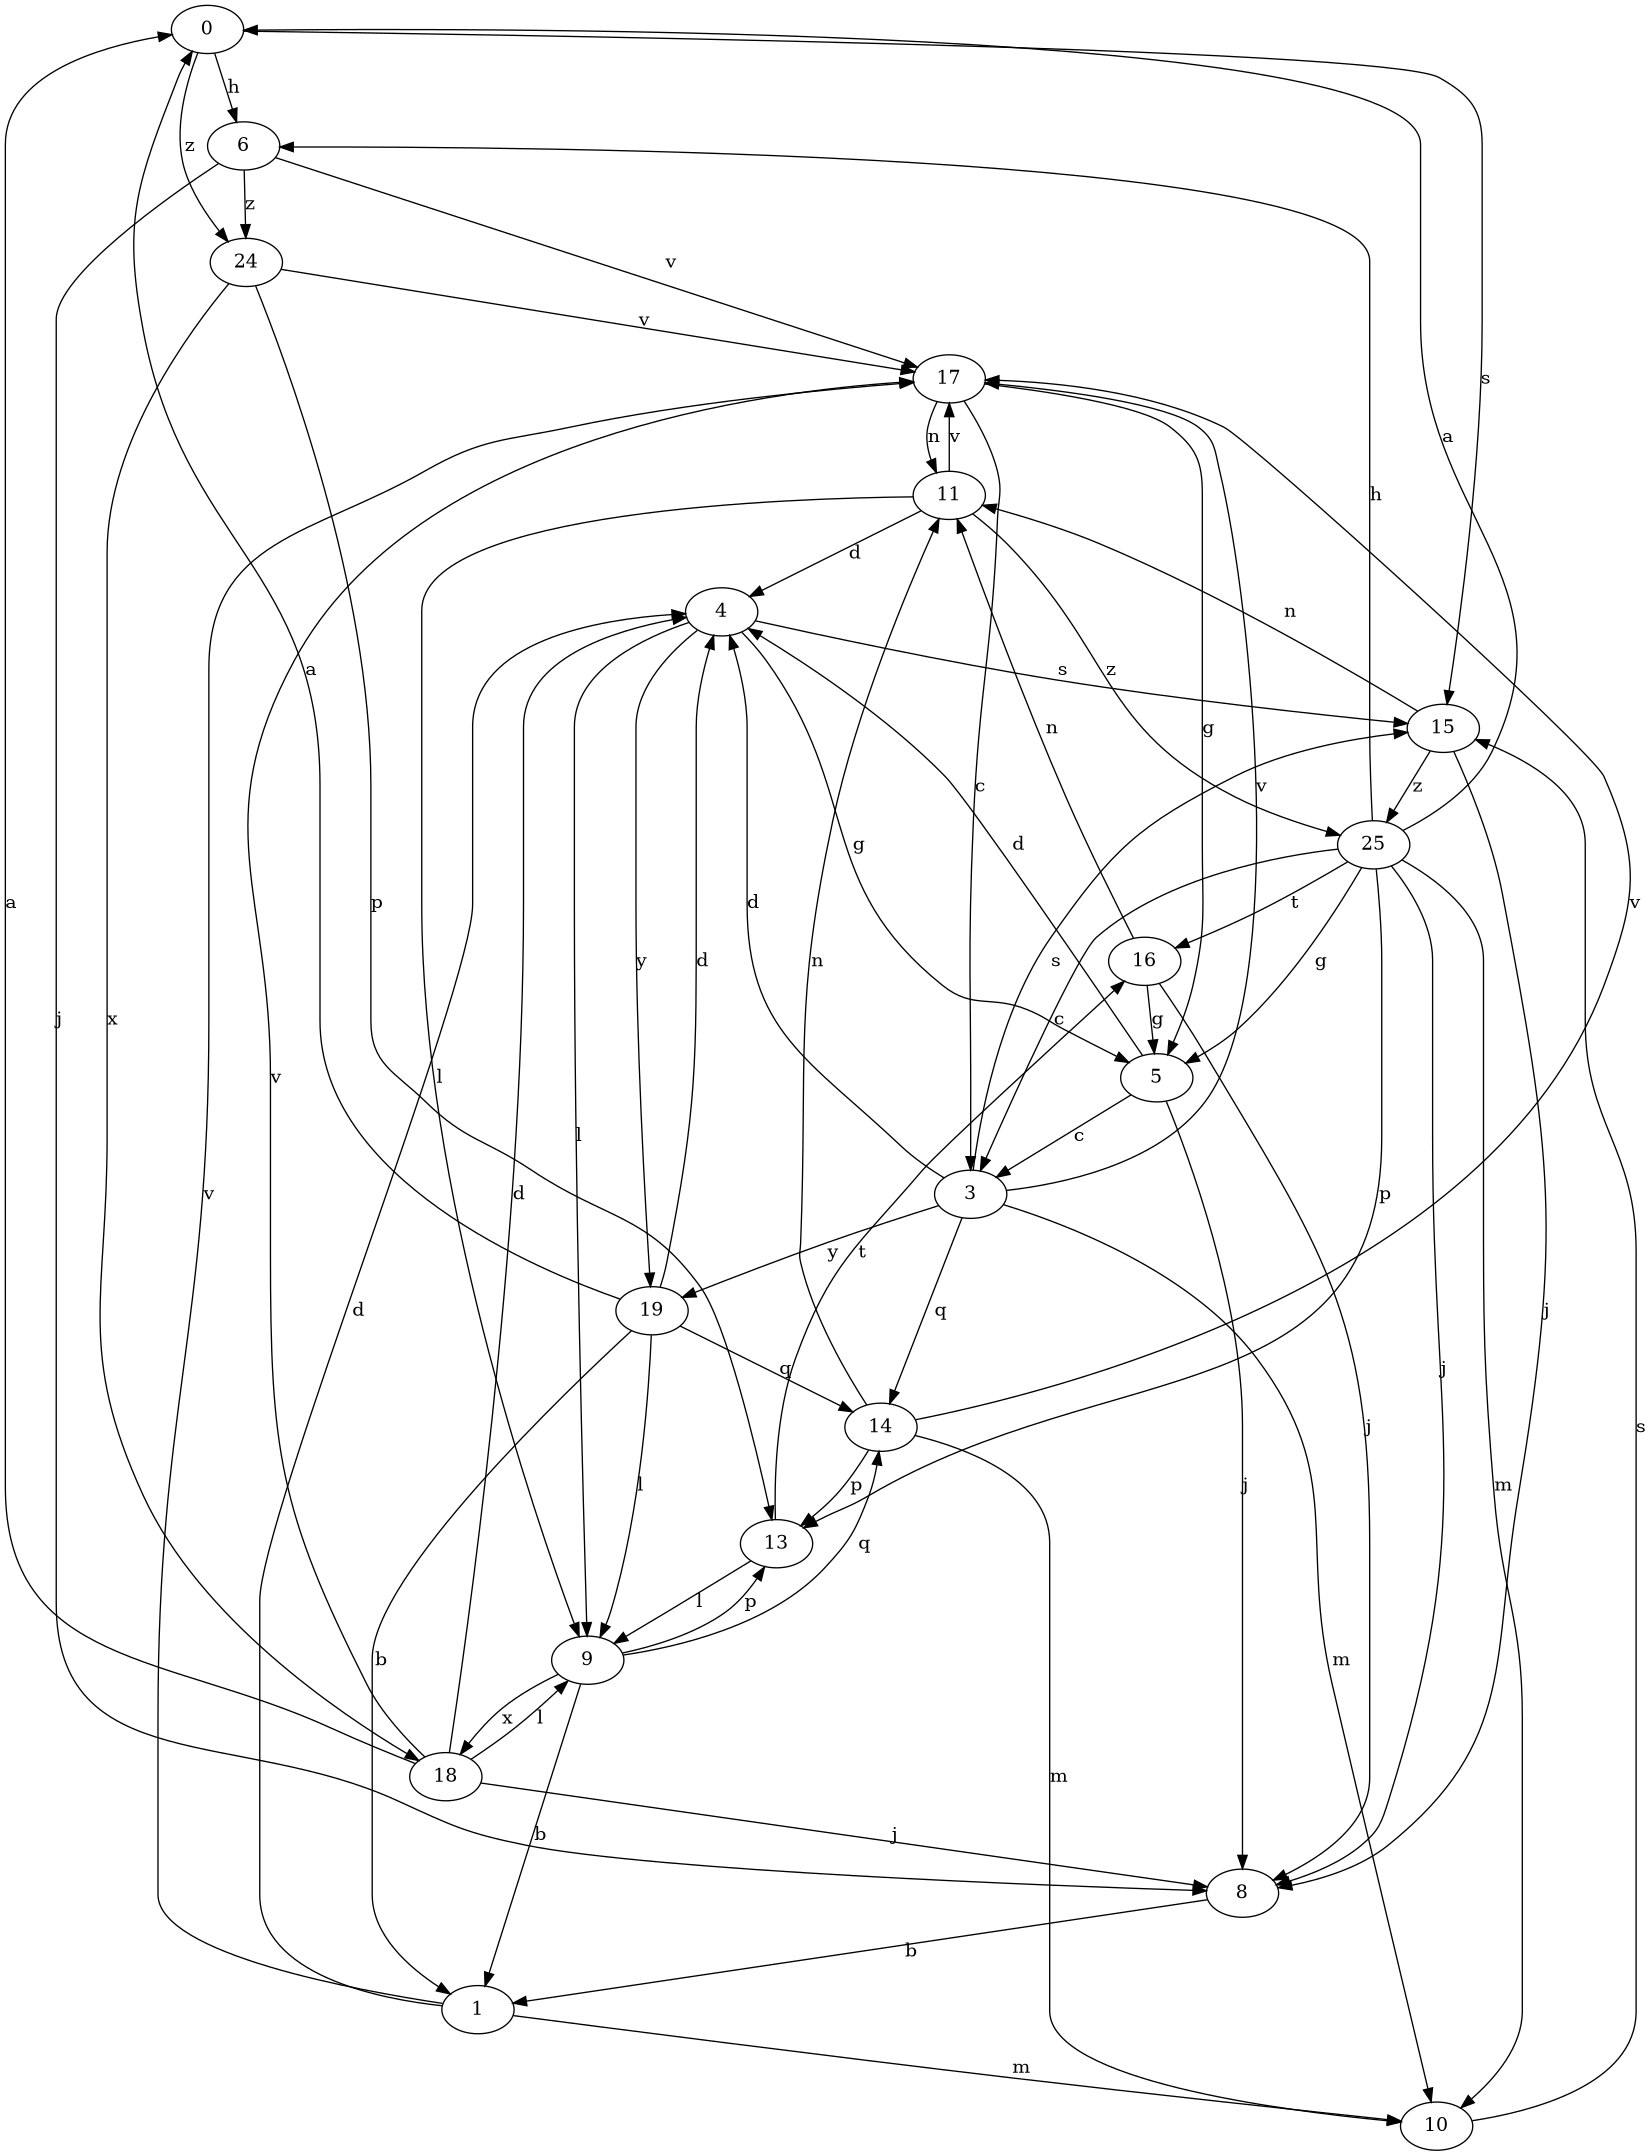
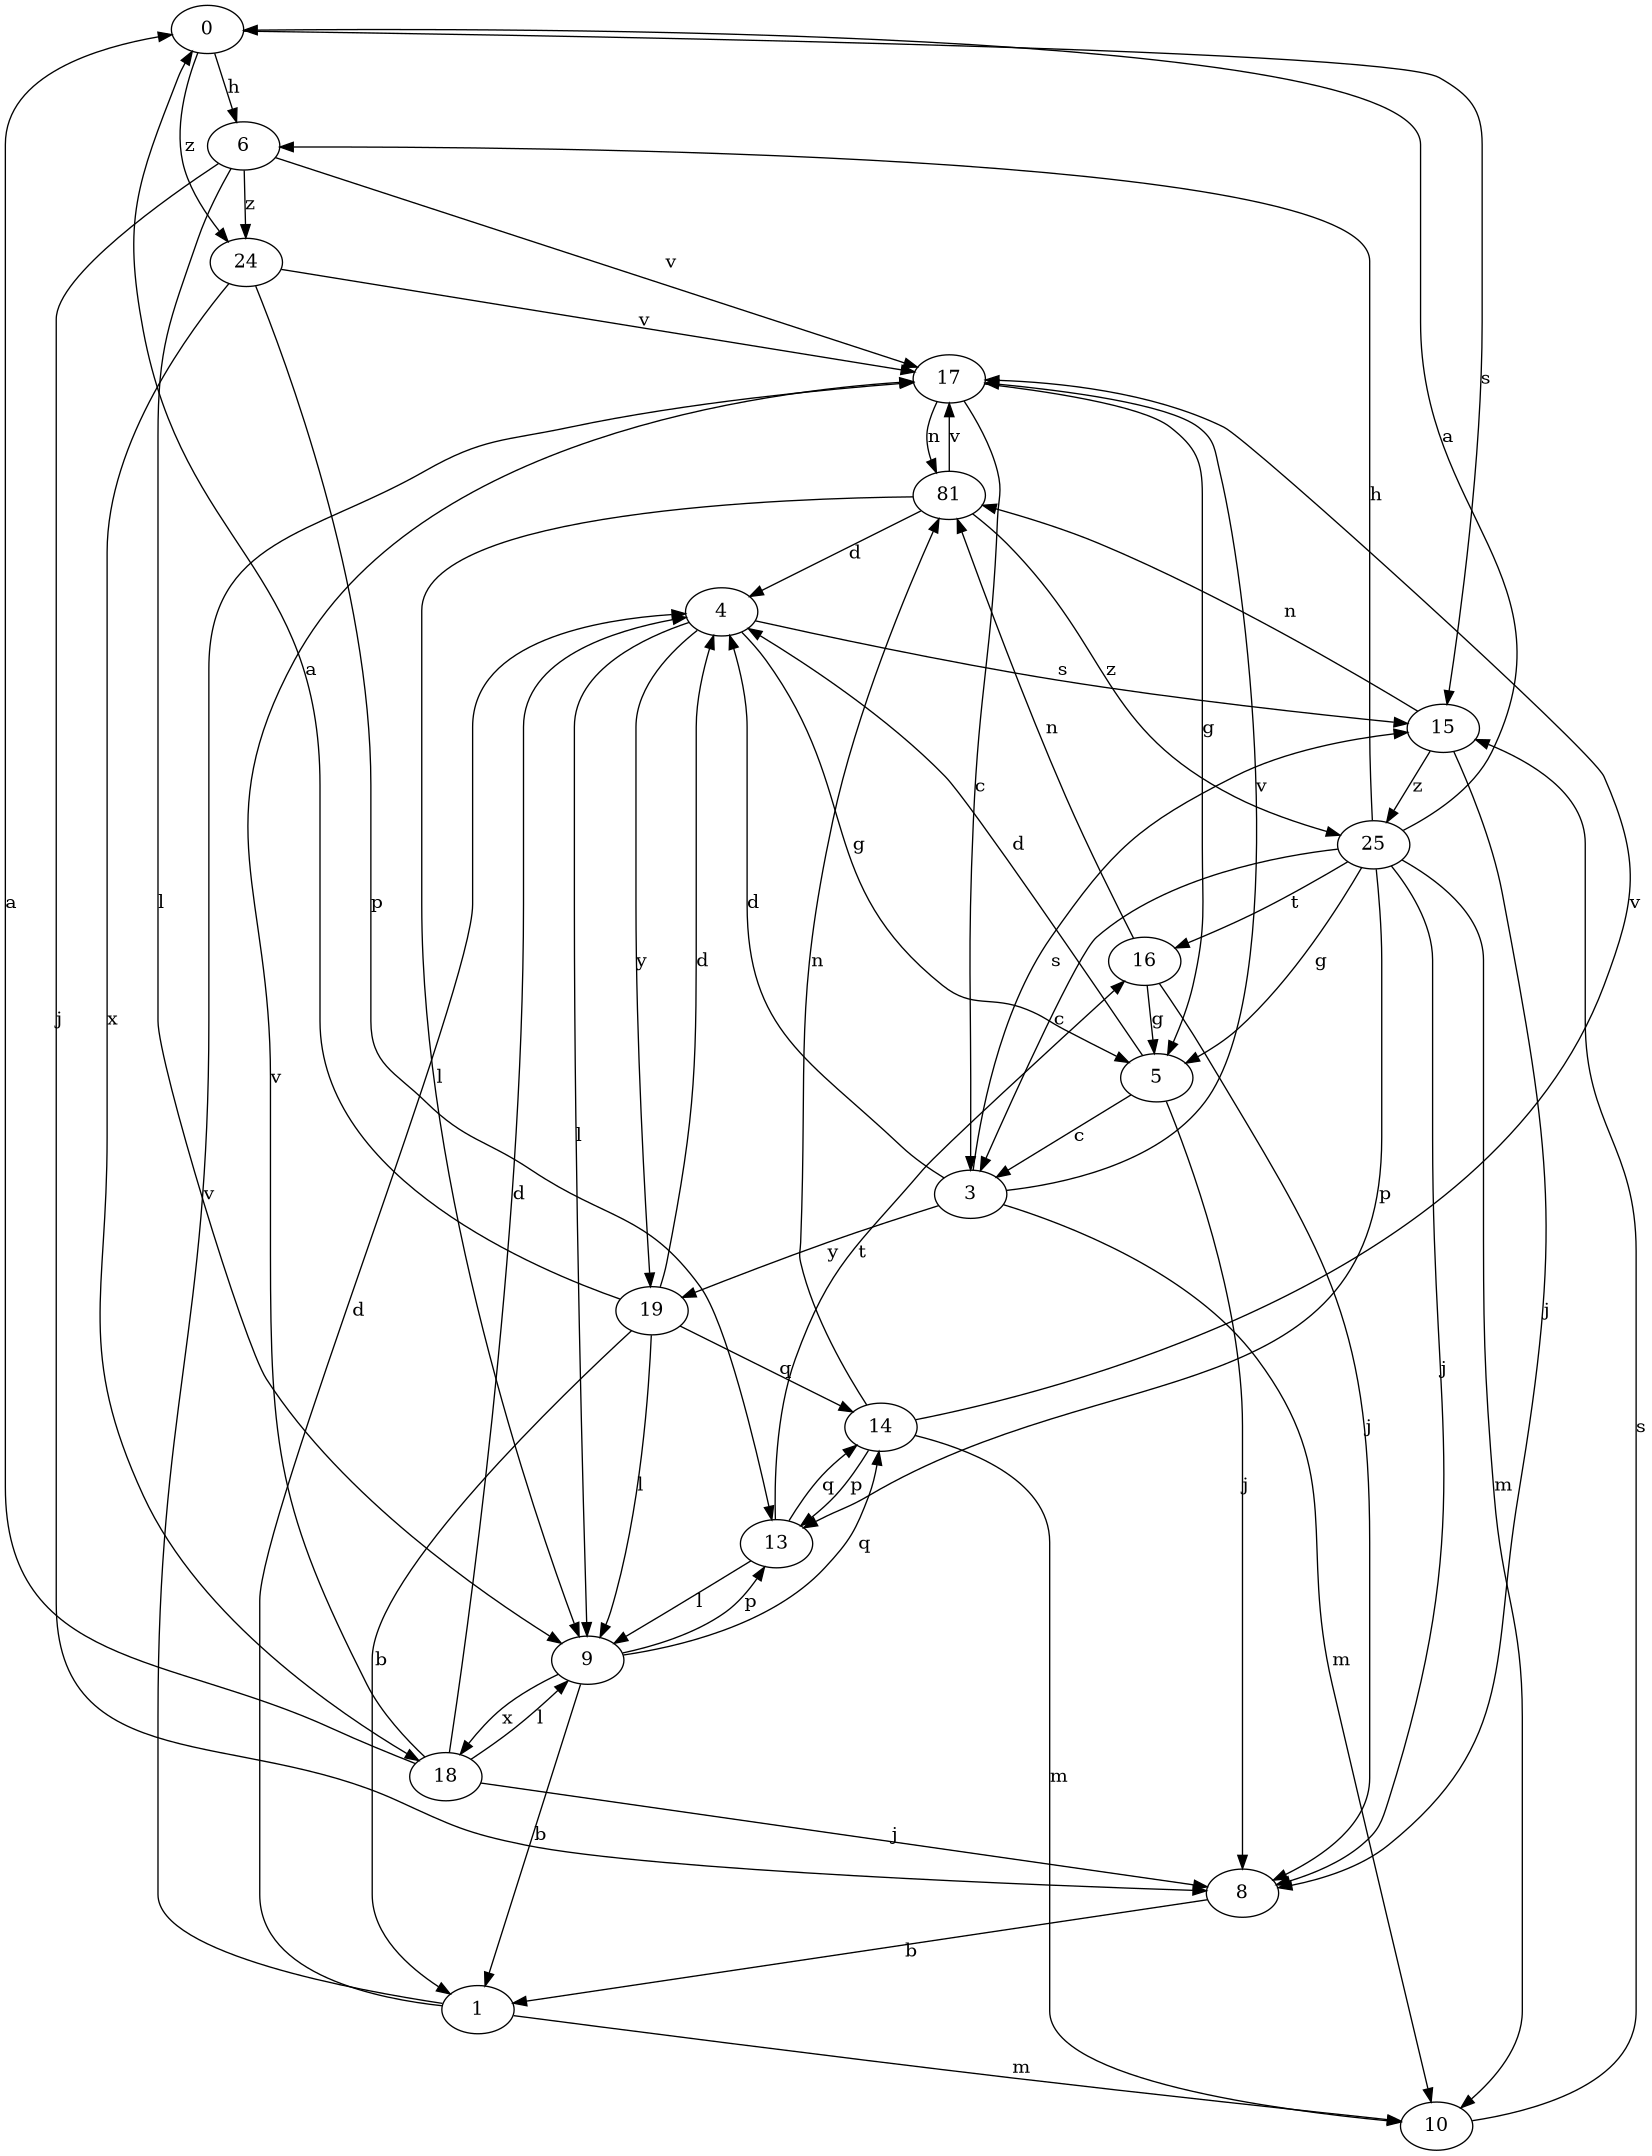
(949, 495) -> (949, 495)
none -> (158, 968)
(928, 1304) -> (814, 1485)
